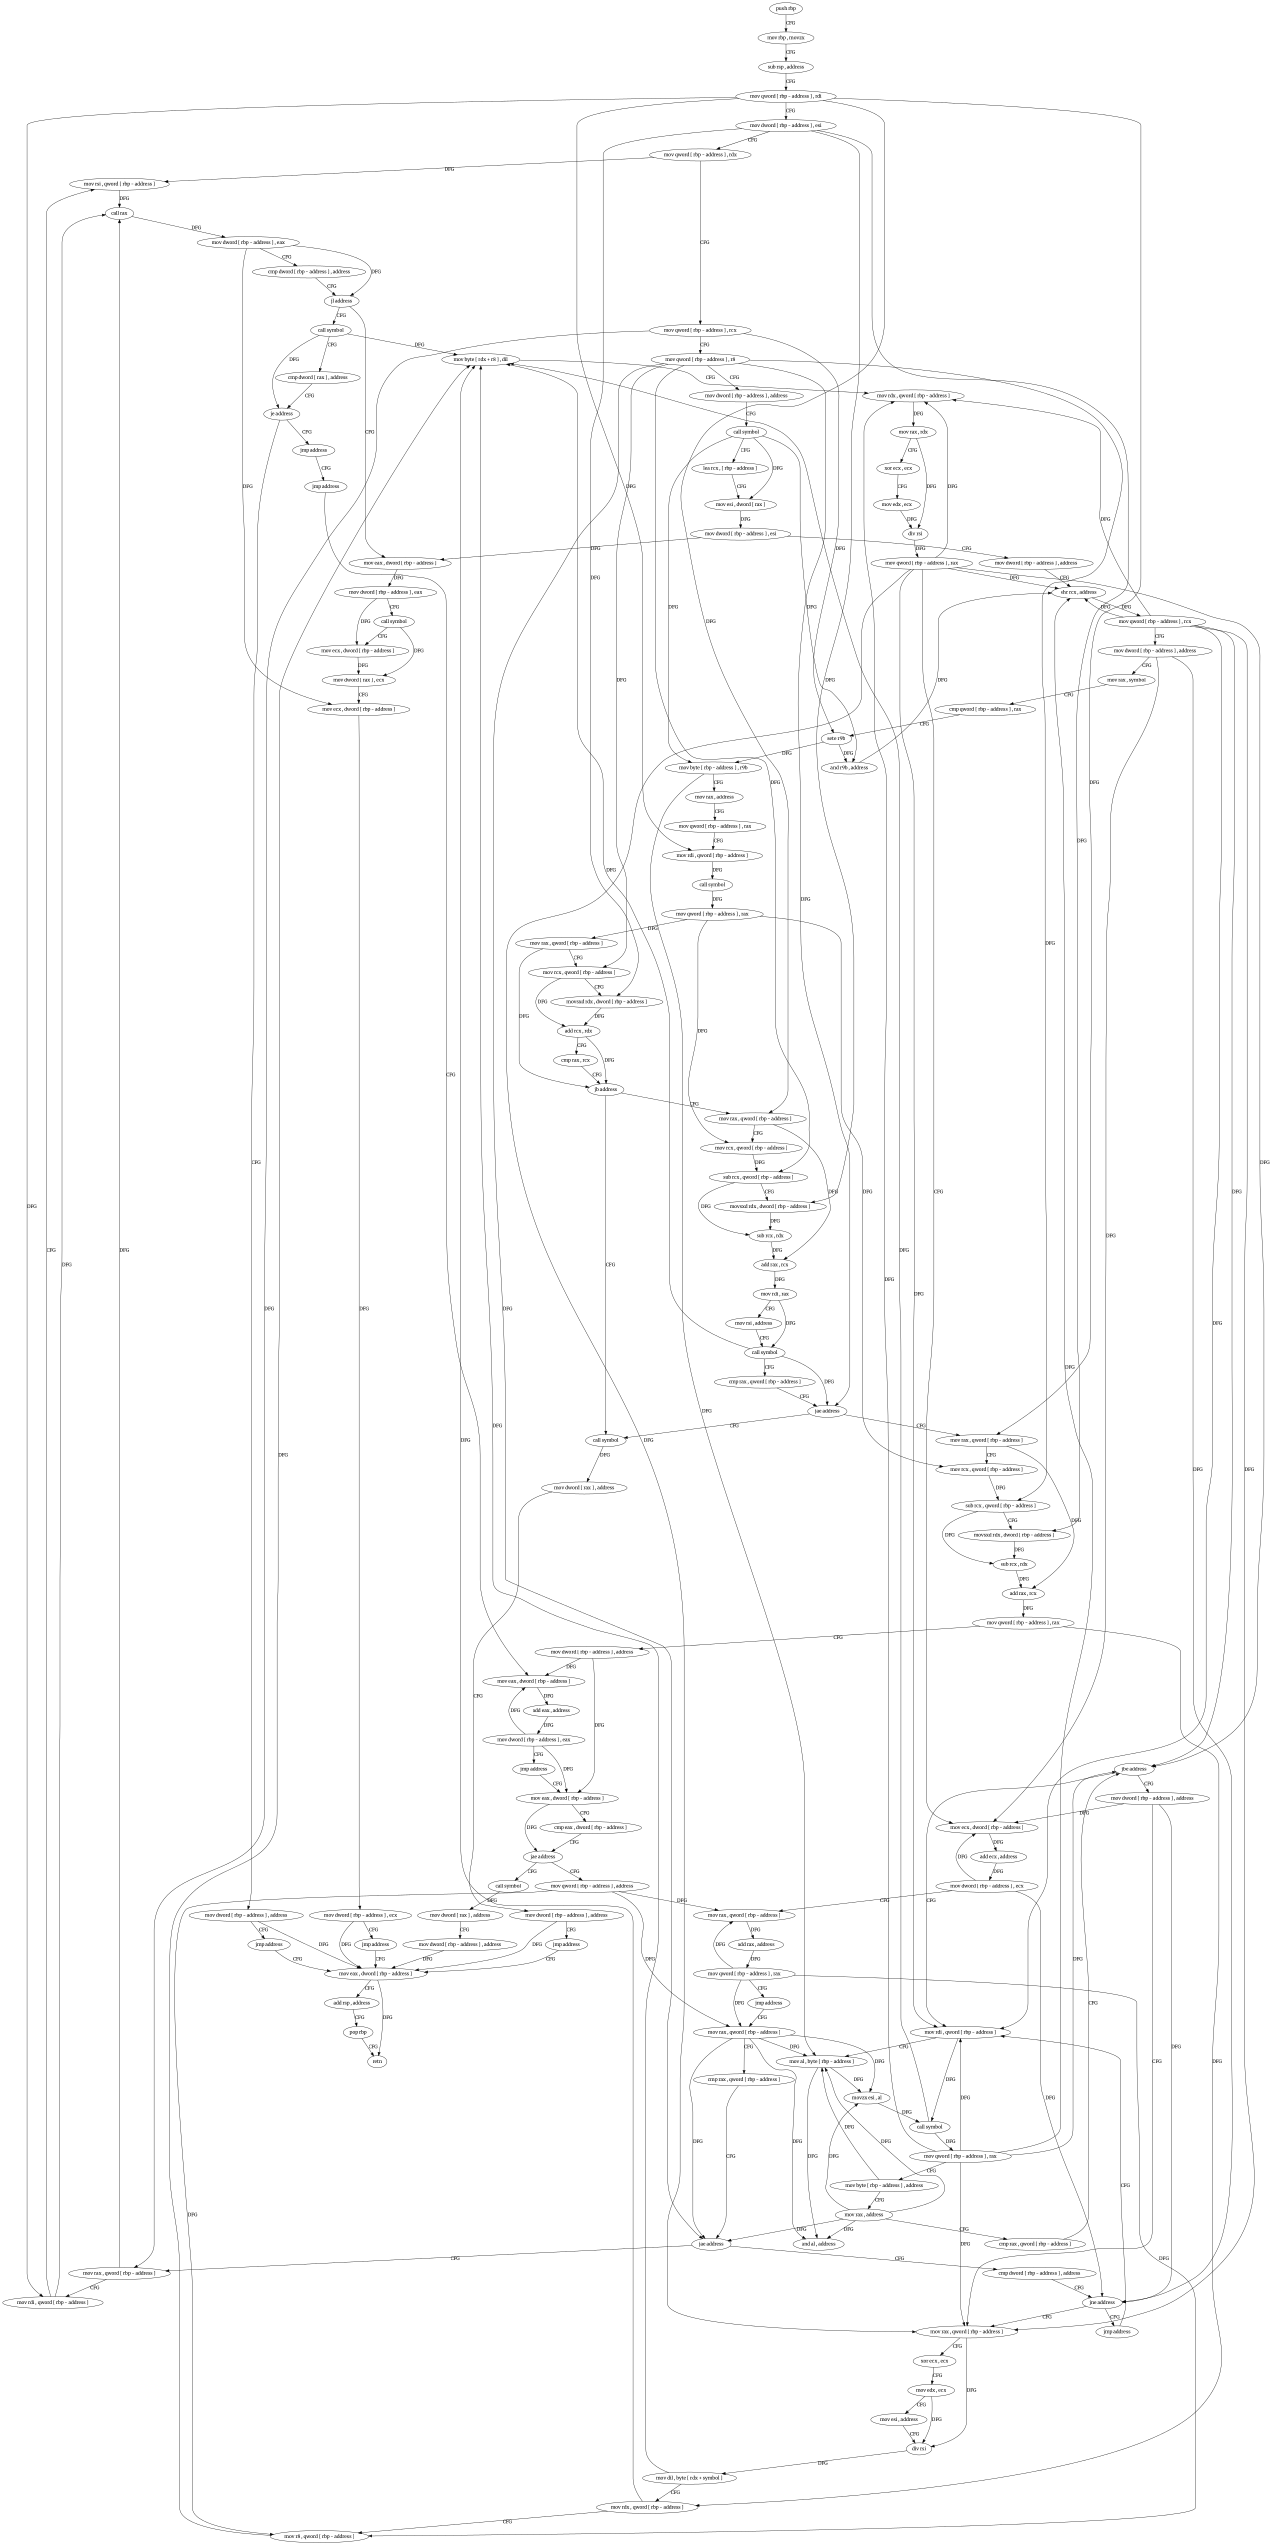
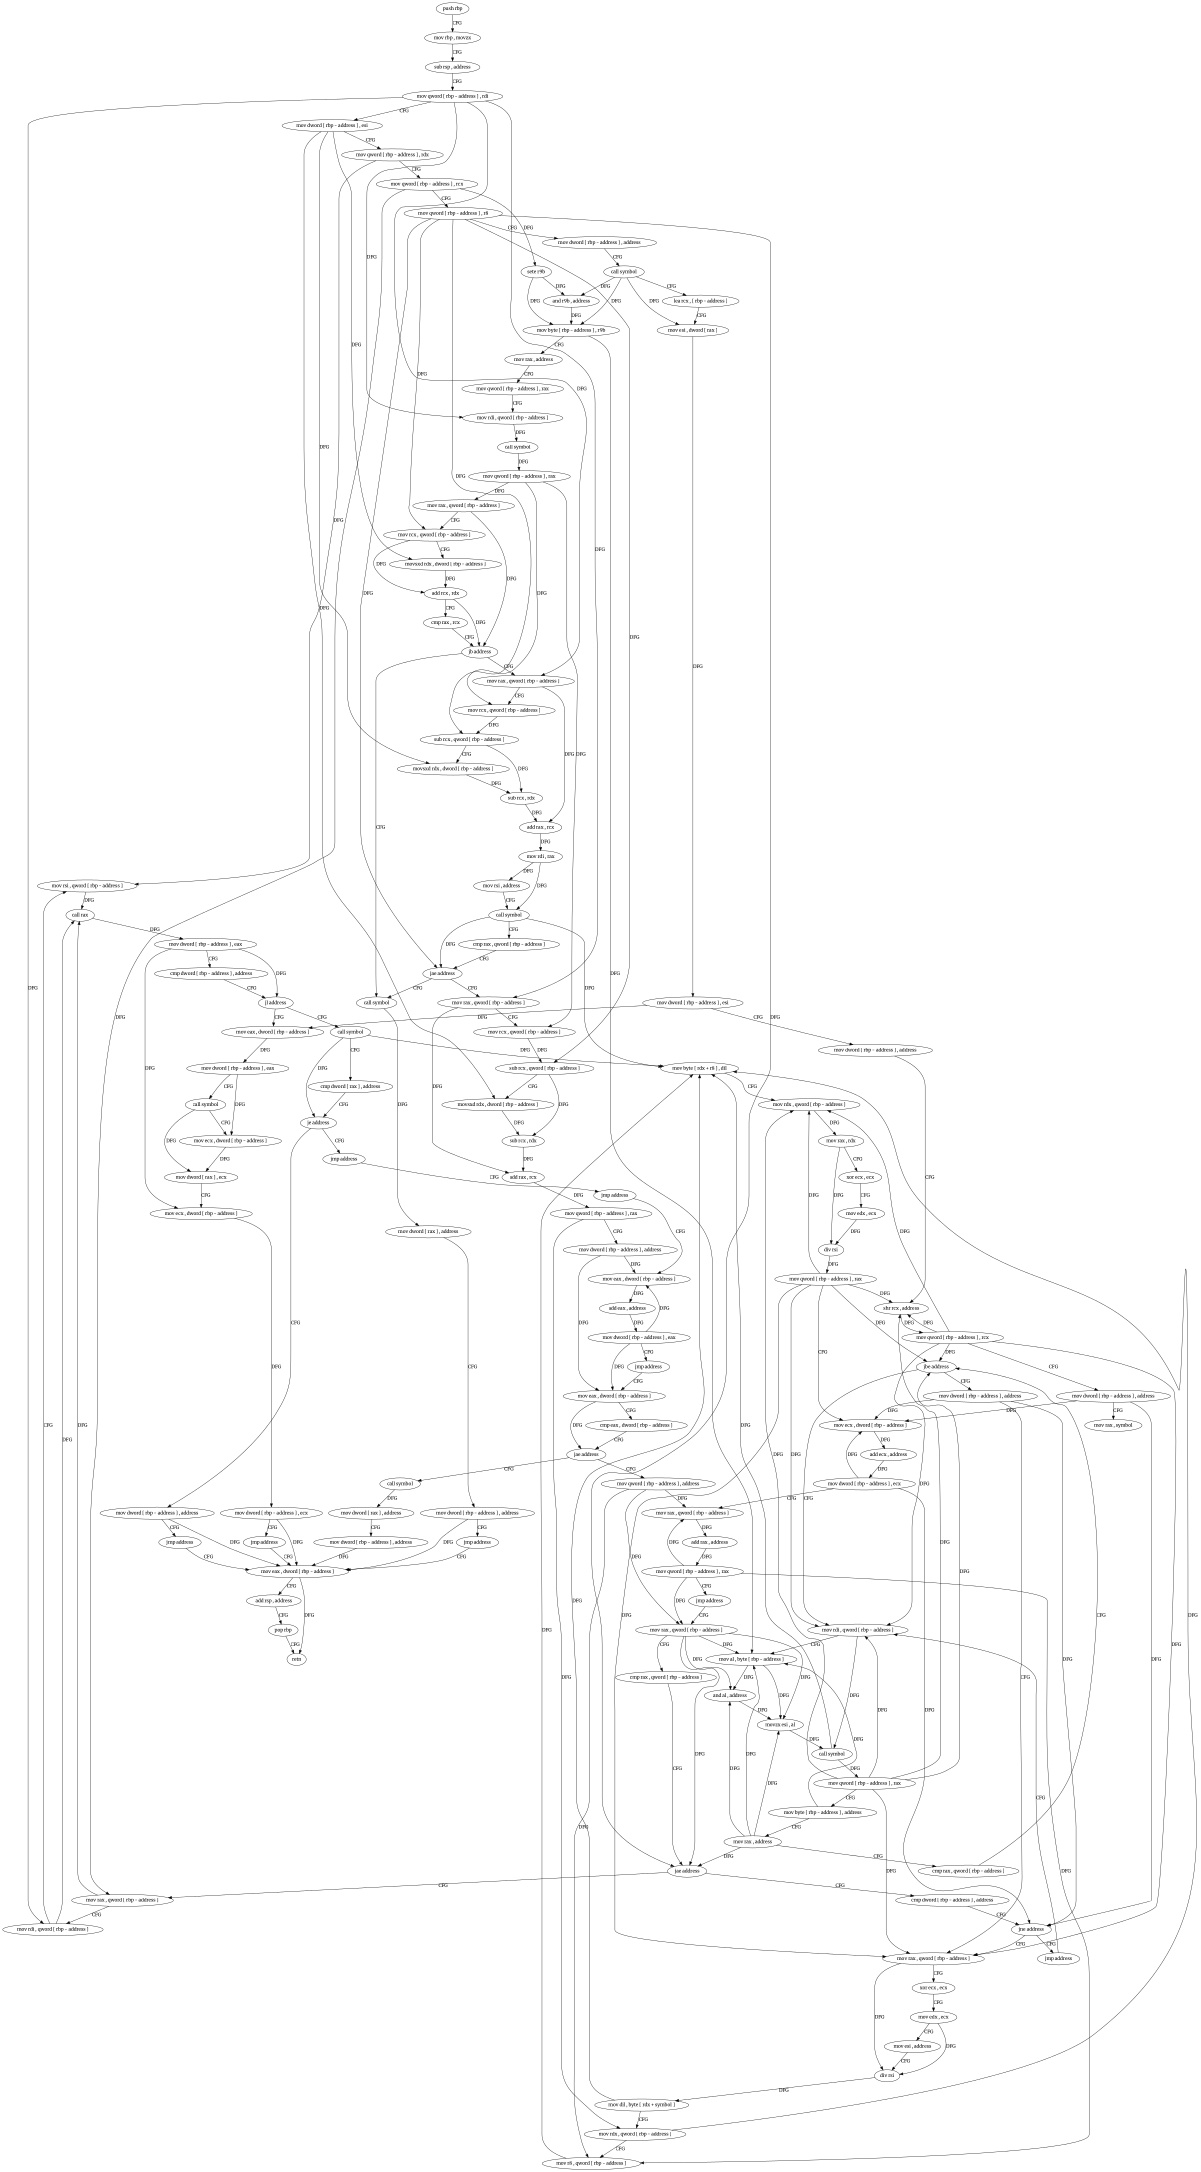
(938, 649) -> (571, 314)
(985, 710) -> none
(770, 1309) -> (528, 871)
none -> (751, 1708)
